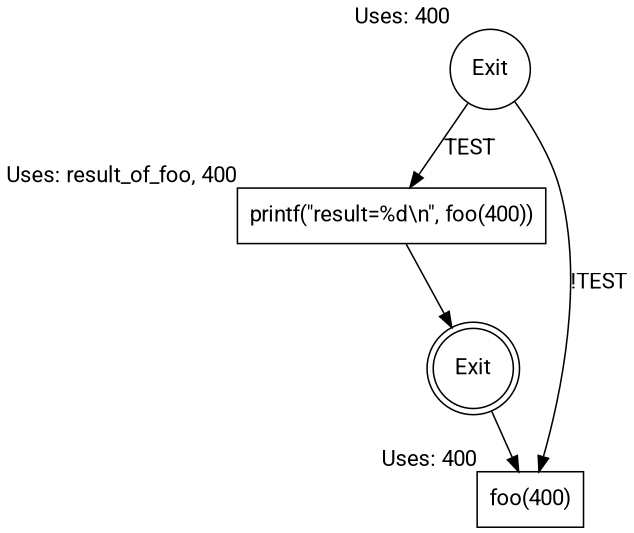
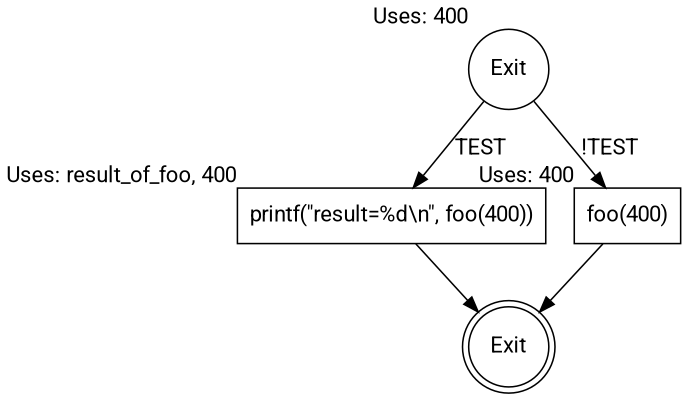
(502, 434) -> (577, 272)
